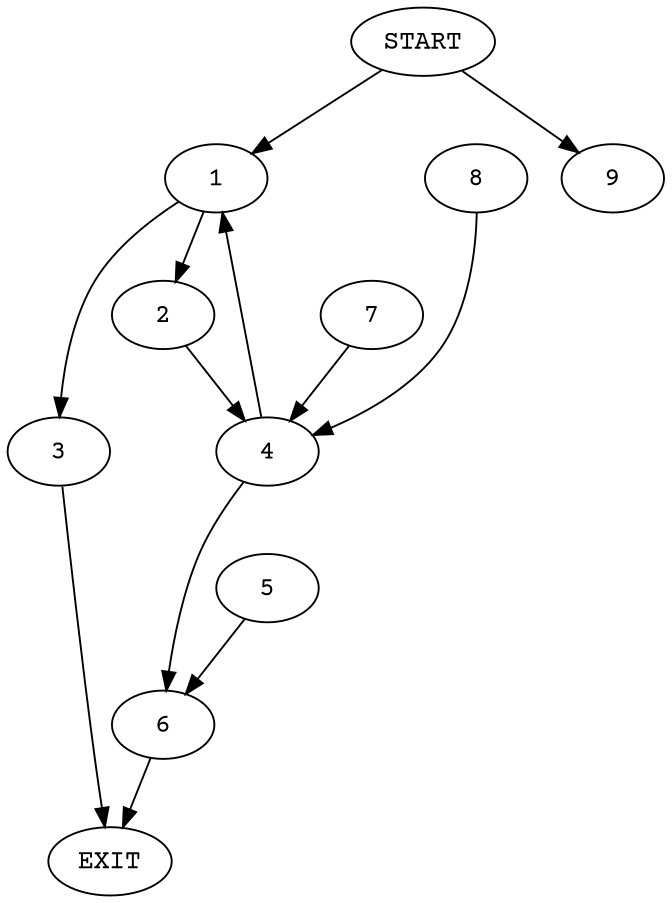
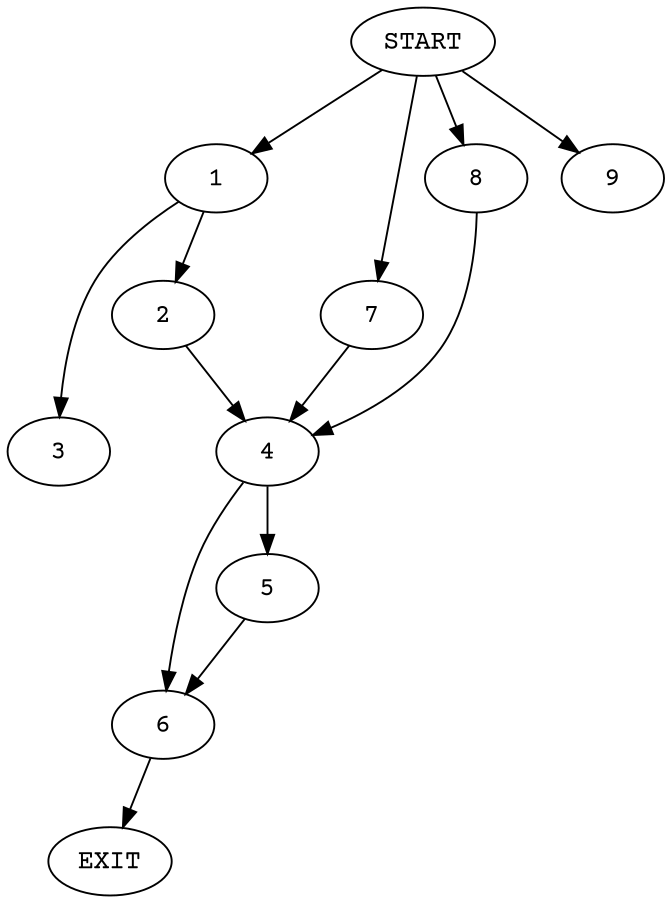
none -> (446, 101)
none -> (399, 169)
(244, 325) -> (268, 511)
(81, 647) -> none
